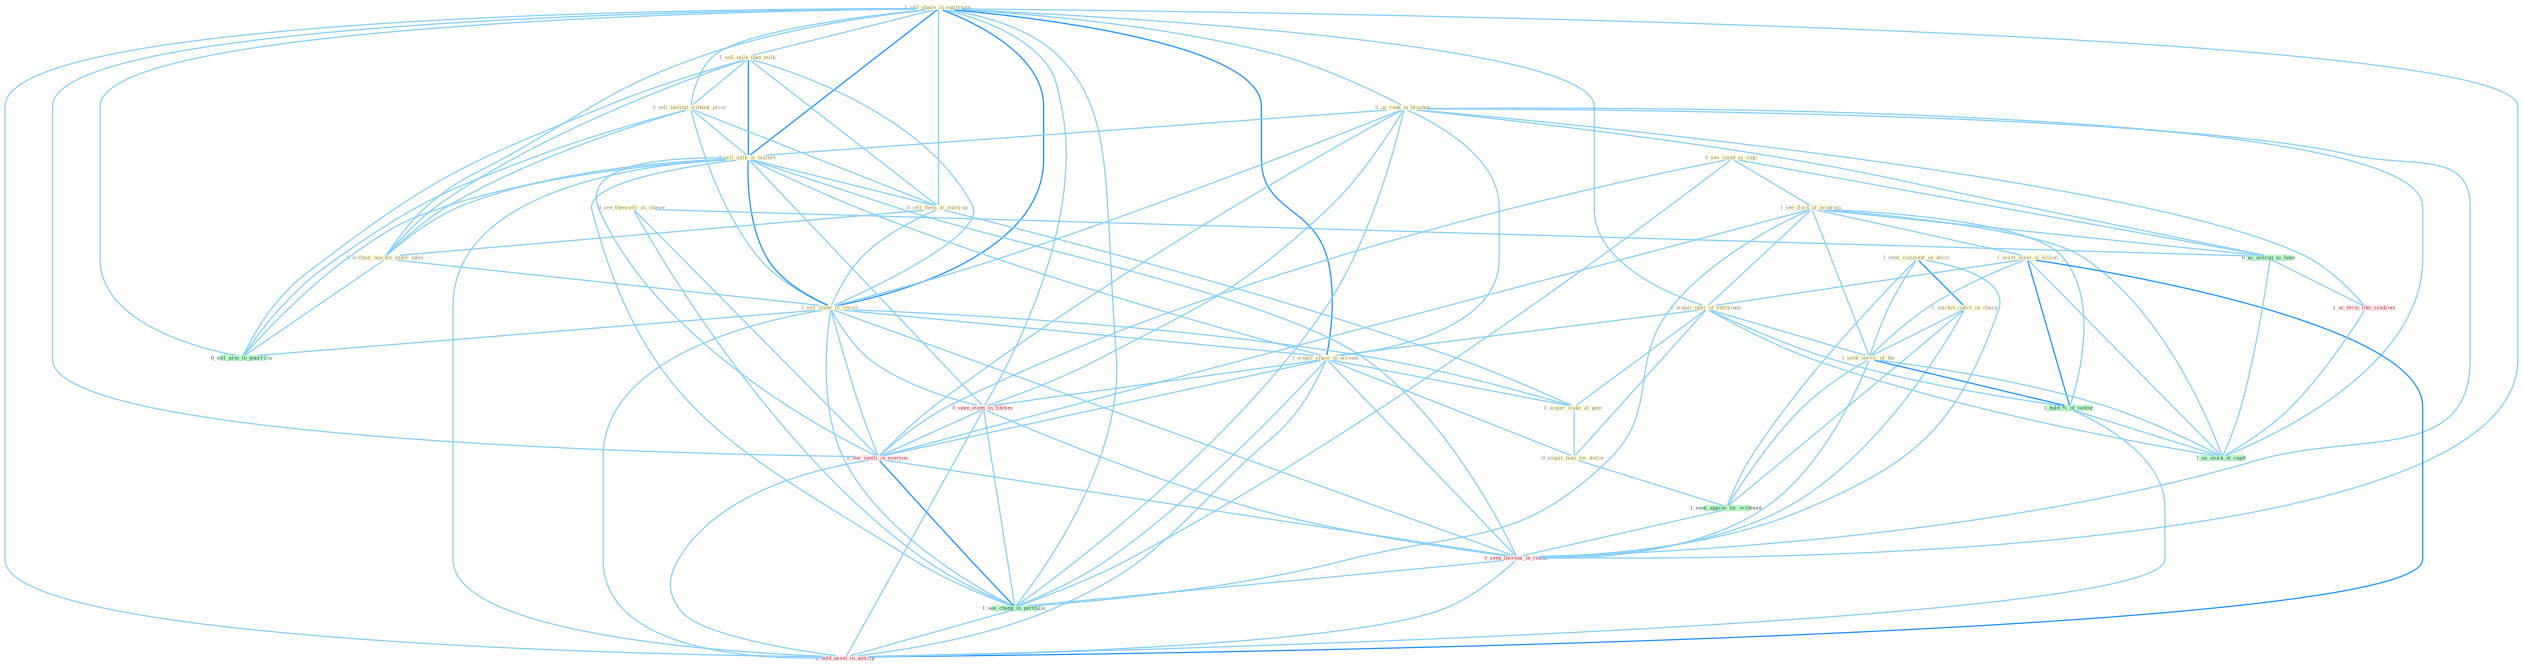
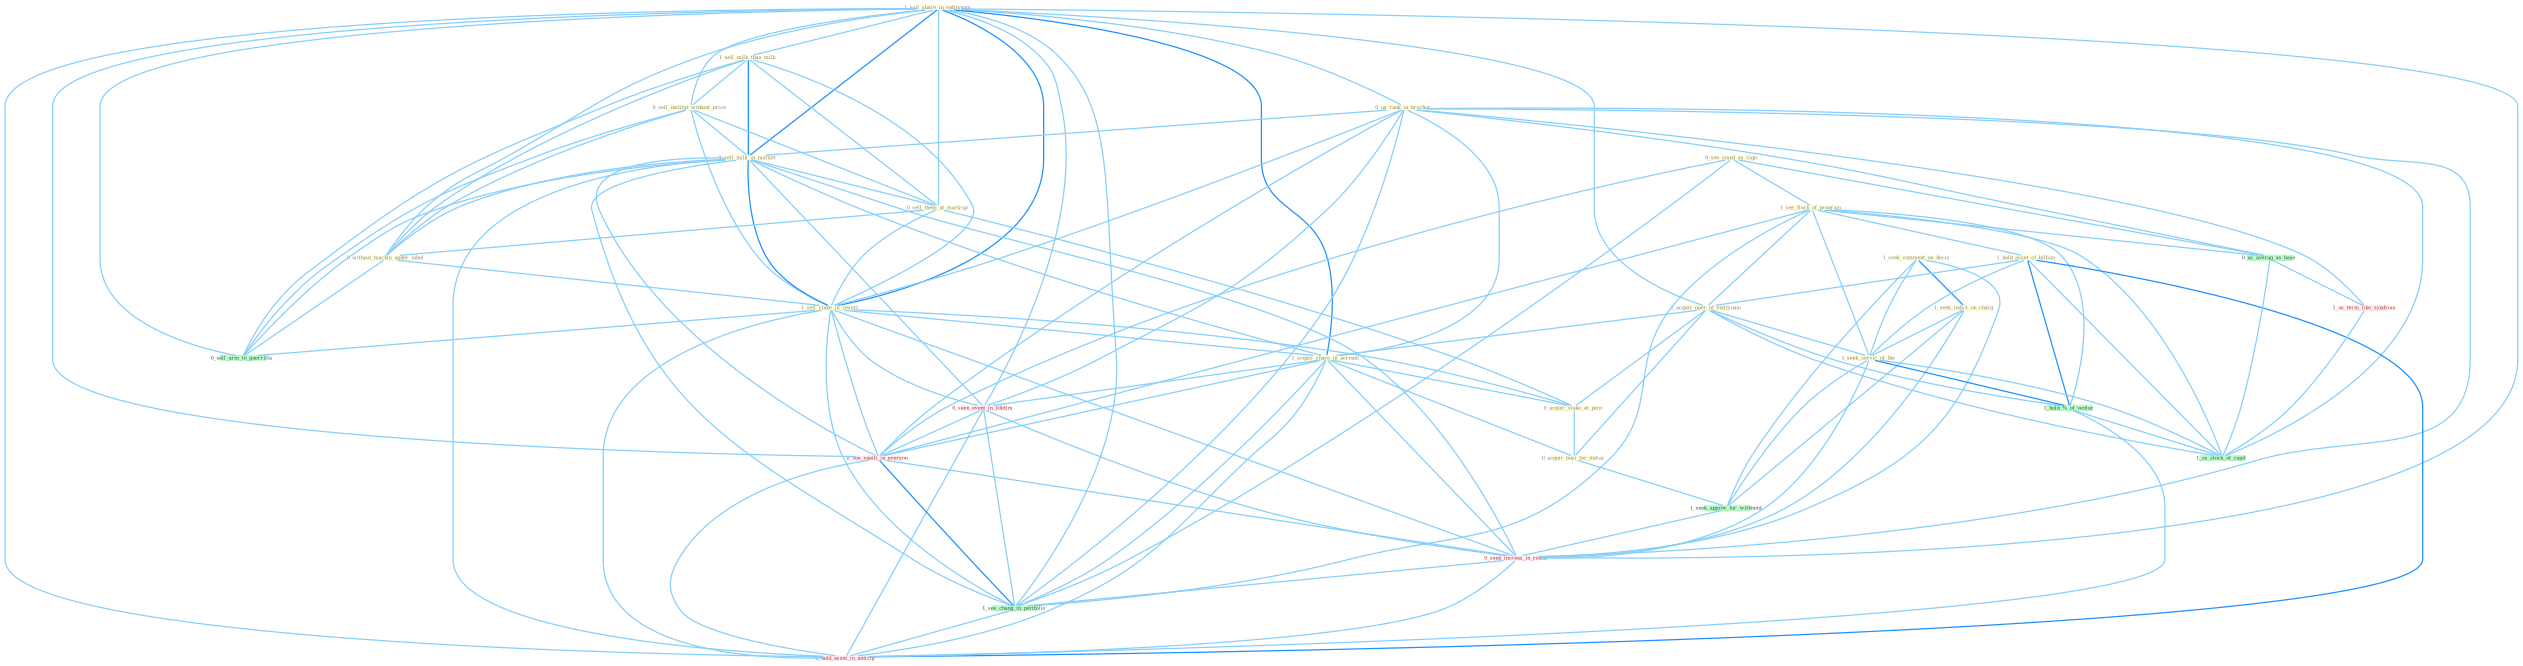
(633, 208) -> none
(2027, 258) -> (2027, 258)
(1965, 308) -> (1965, 308)
